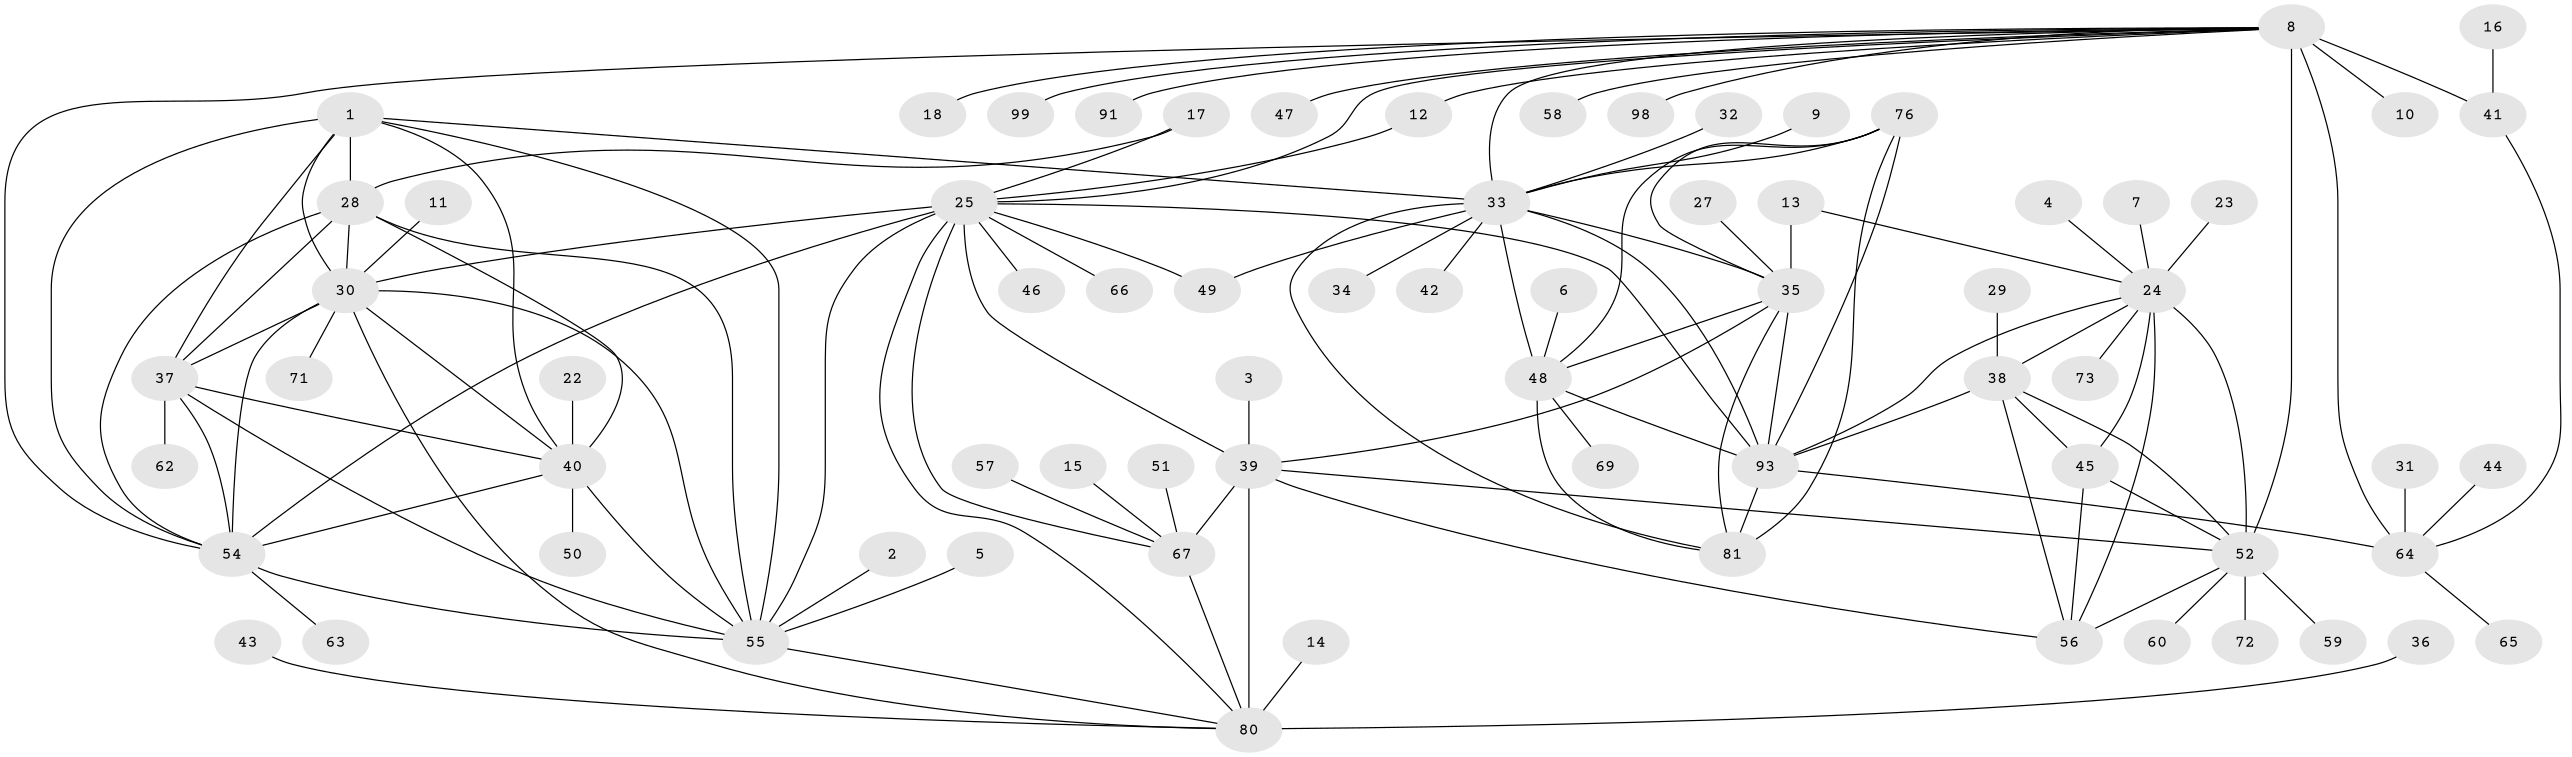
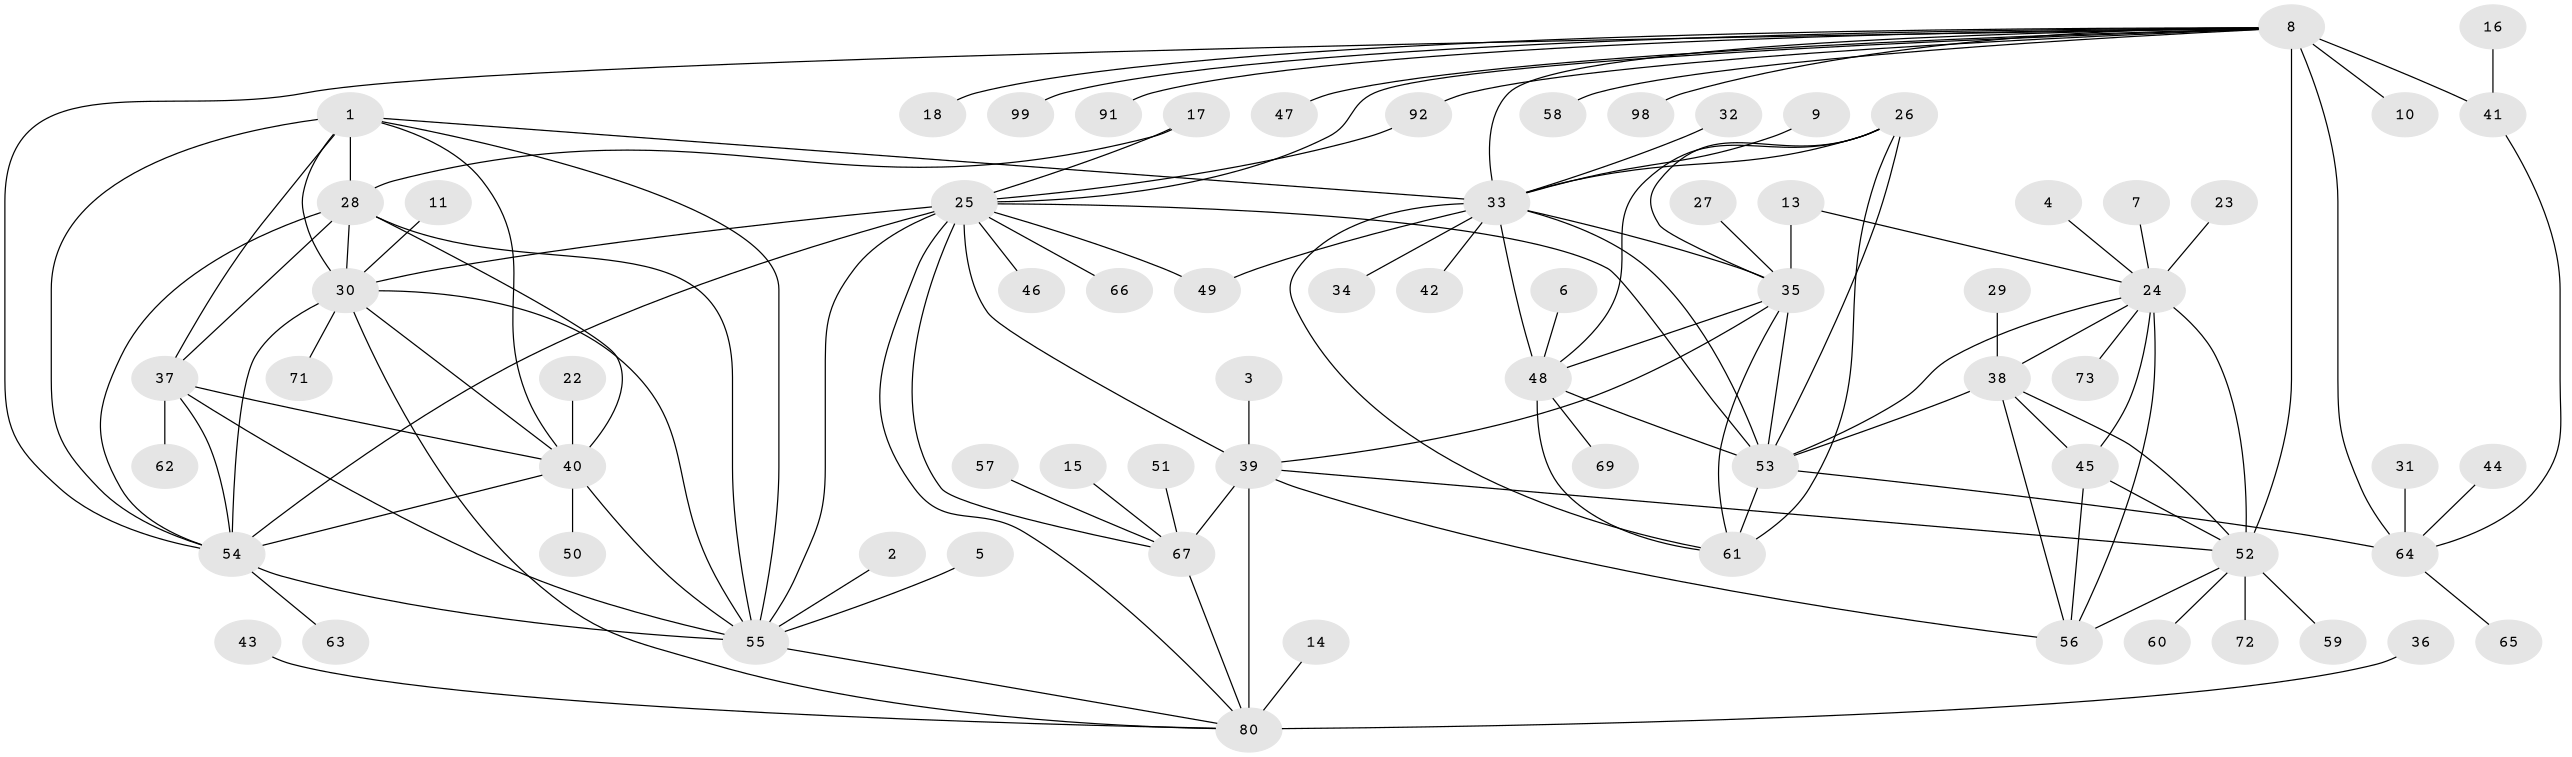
(1419, 115) -> (1419, 115)
(1905, 115) -> (1905, 115)
(255, 335) -> none
(1765, 466) -> (1765, 466)
(1732, 554) -> (1732, 554)
